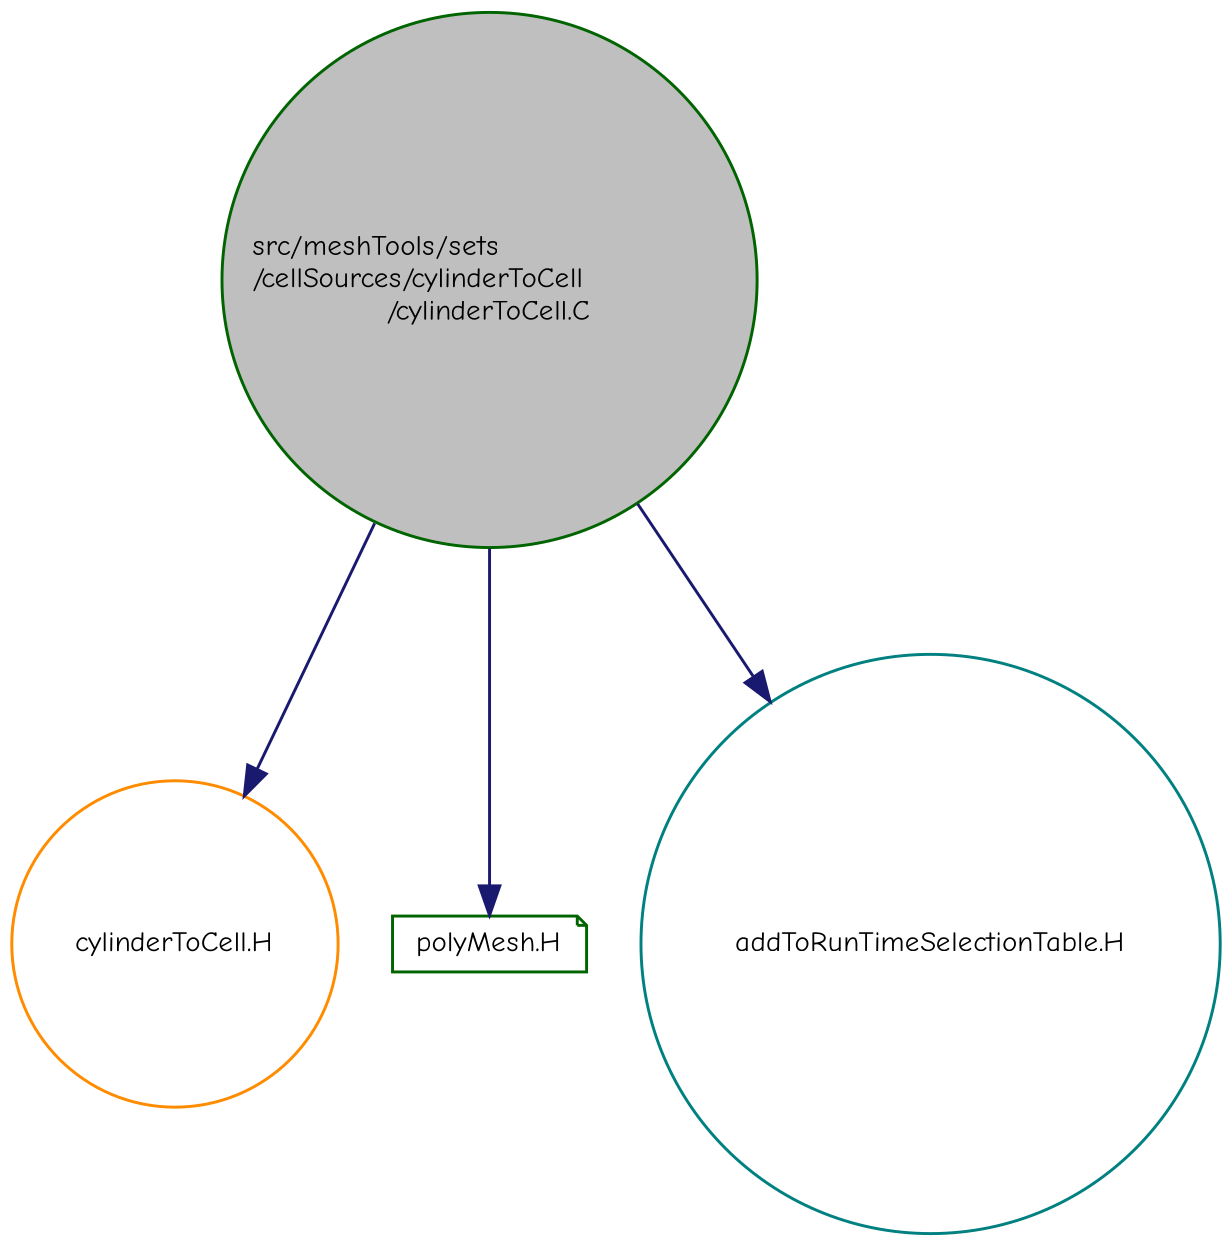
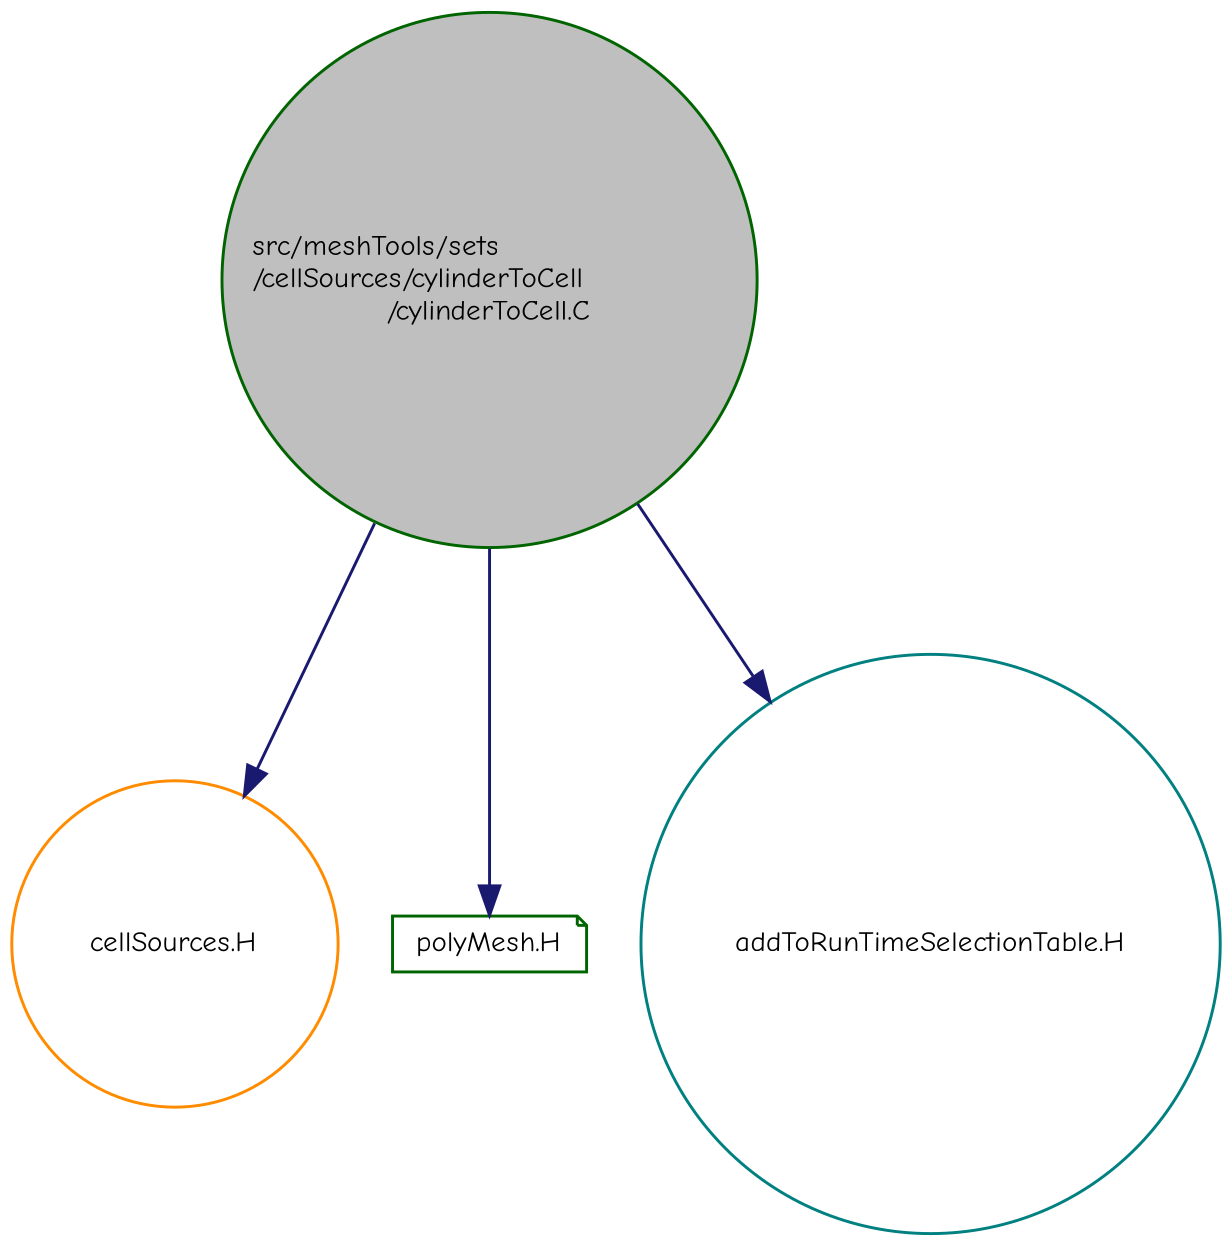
(175, 944) -> (175, 944)
